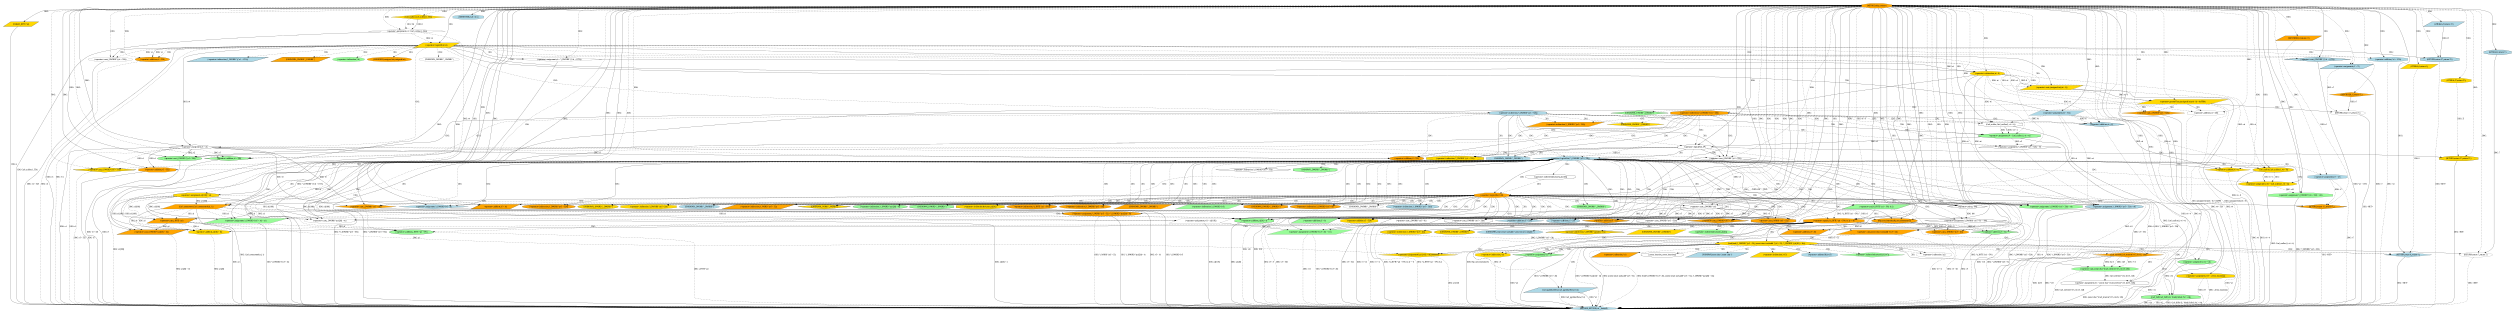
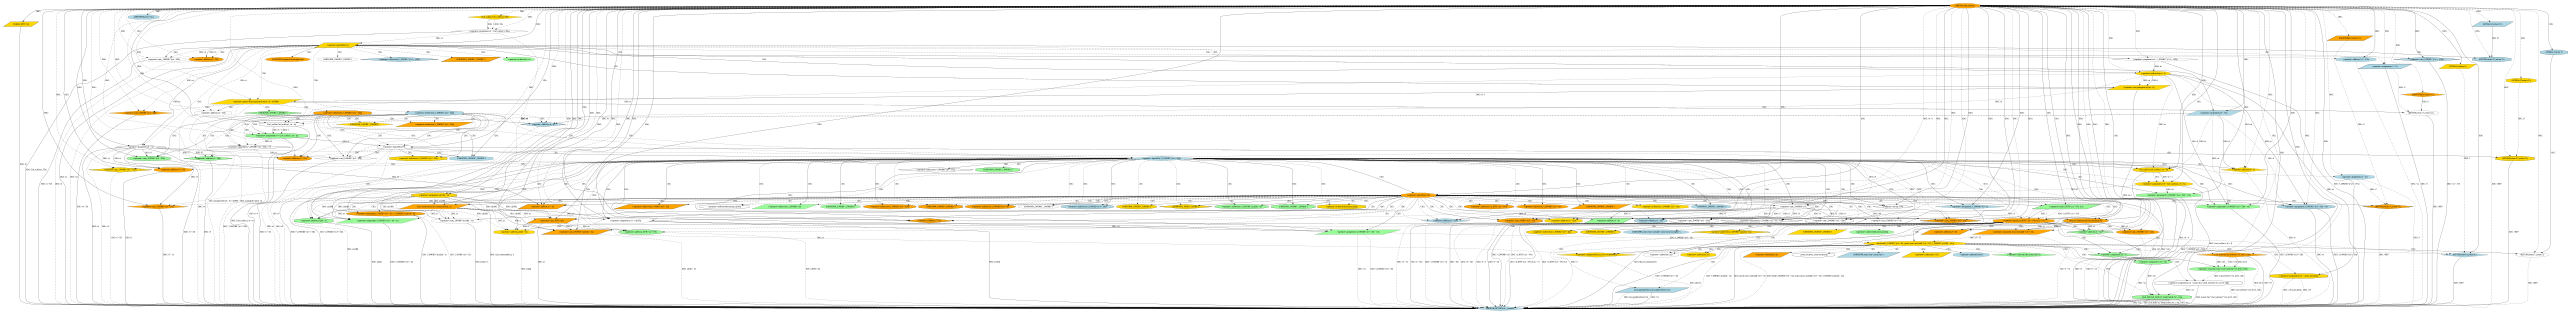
(228, 59) -> (400, 59)
(1523, 186) -> (907, 199)
(1513, 301) -> none
